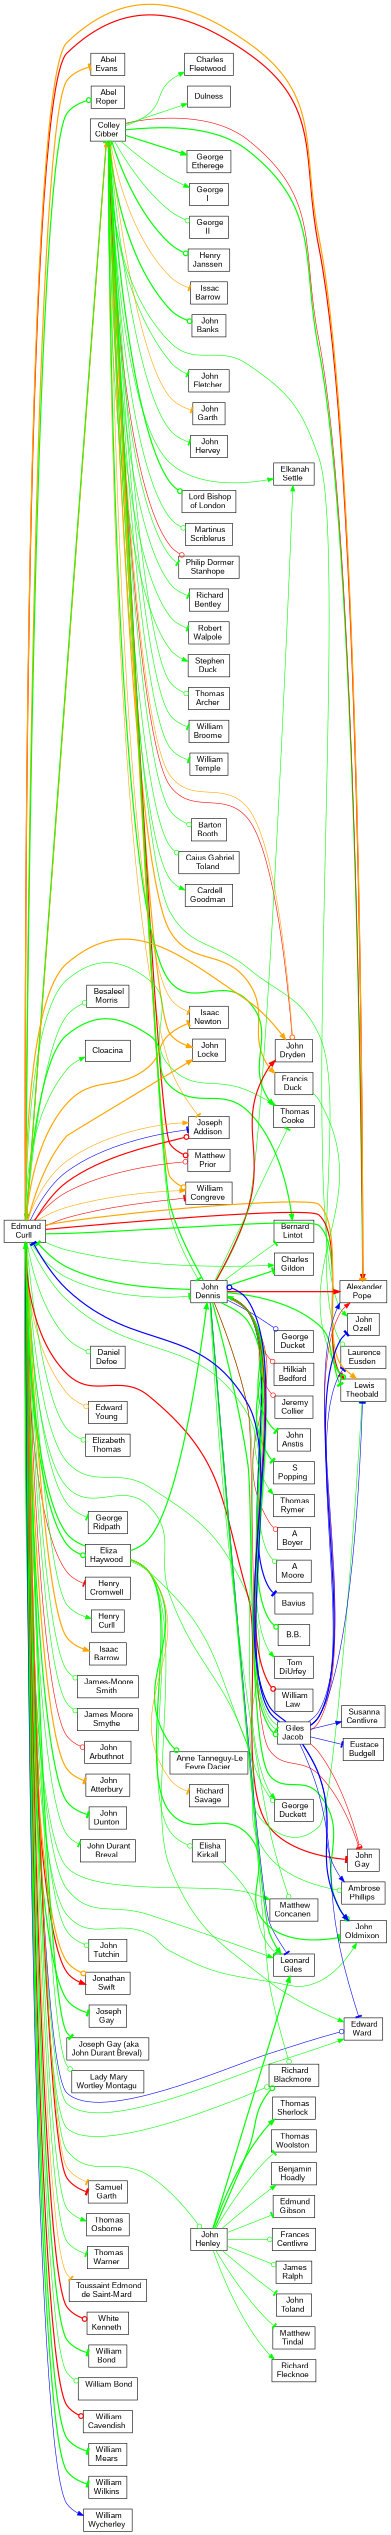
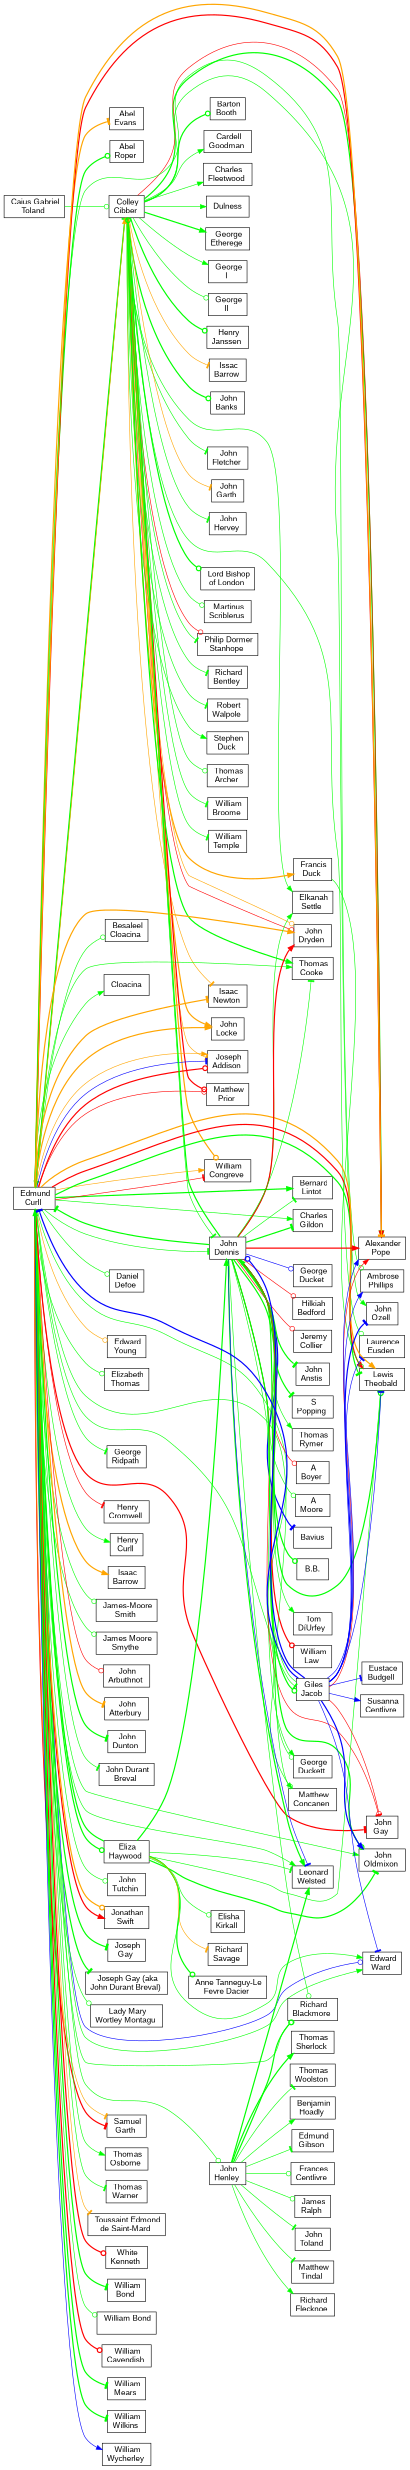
(126, 488) -> (182, 135)
(124, 499) -> (85, 207)
(108, 1000) -> (127, 935)
(252, 1899) -> (220, 1857)
(294, 1969) -> (313, 1881)
